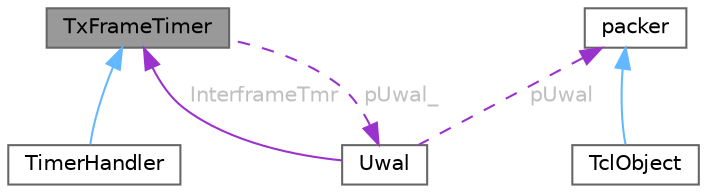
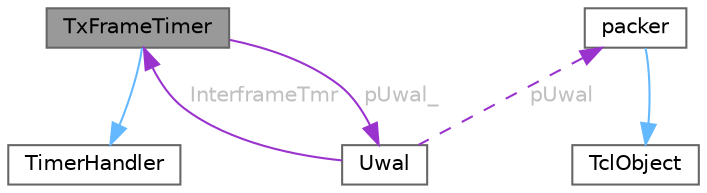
(310, 67) -> (310, 67)
(99, 105) -> (133, 87)
(622, 107) -> (649, 86)
